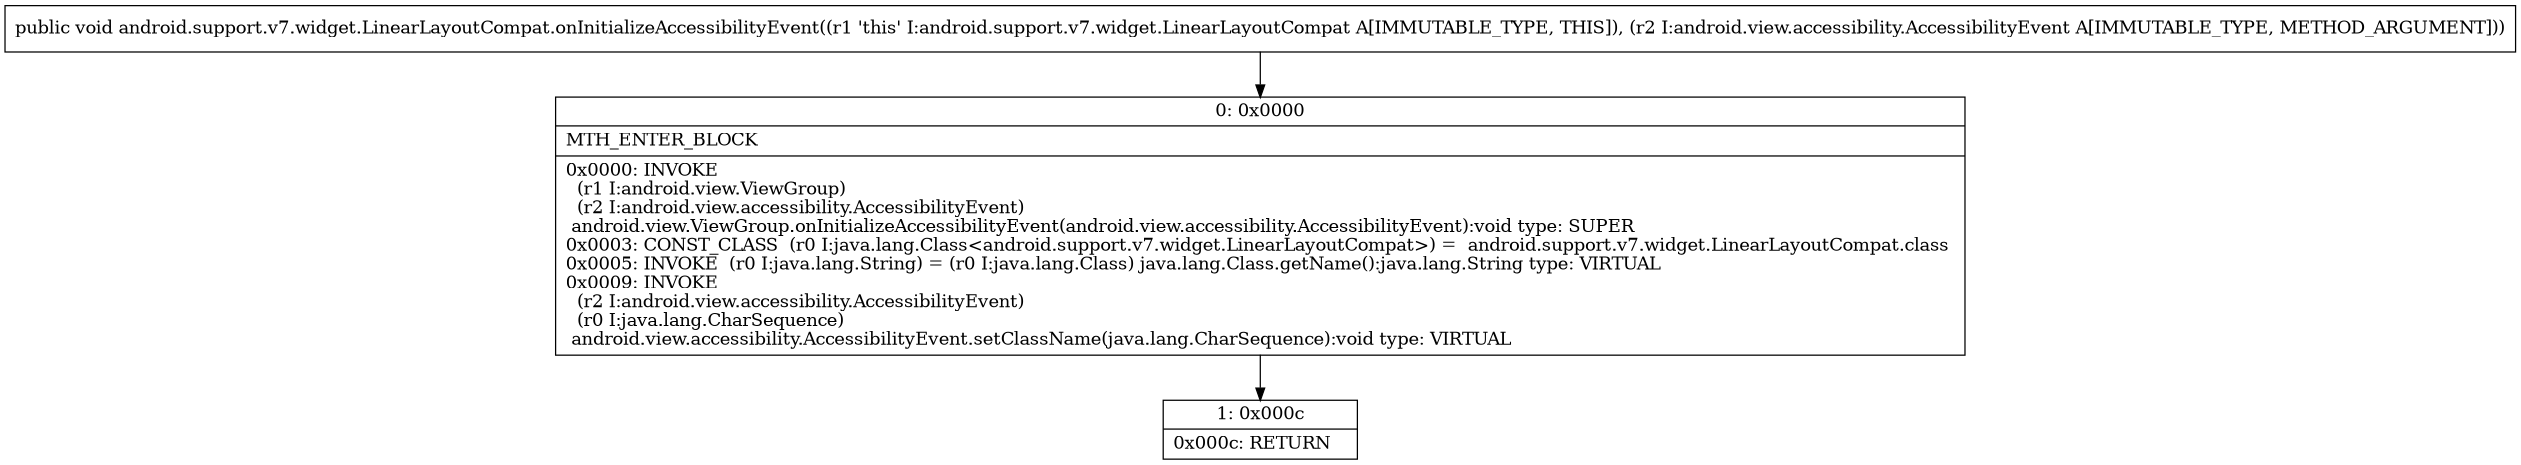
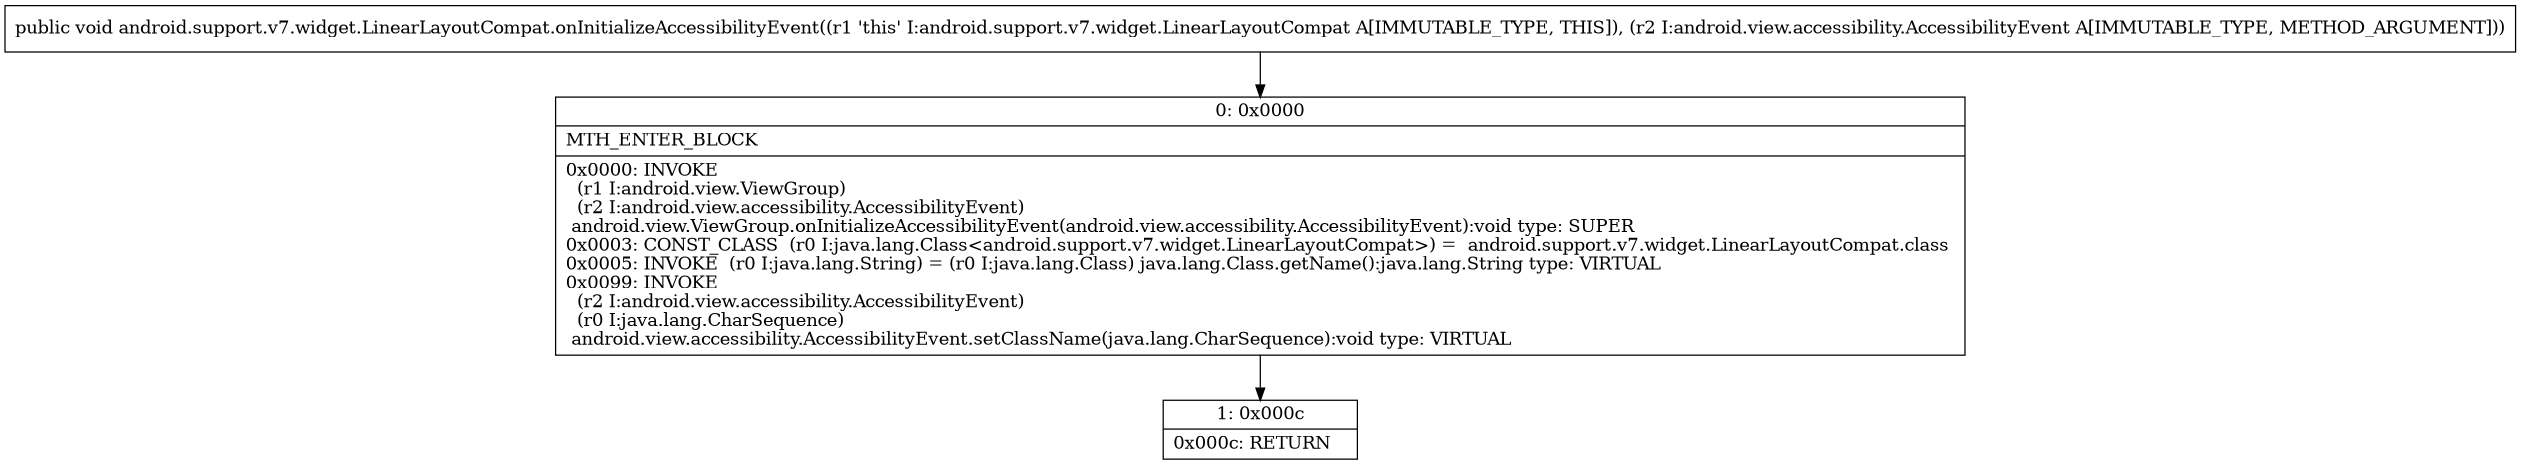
(648, 283) -> (648, 283)
